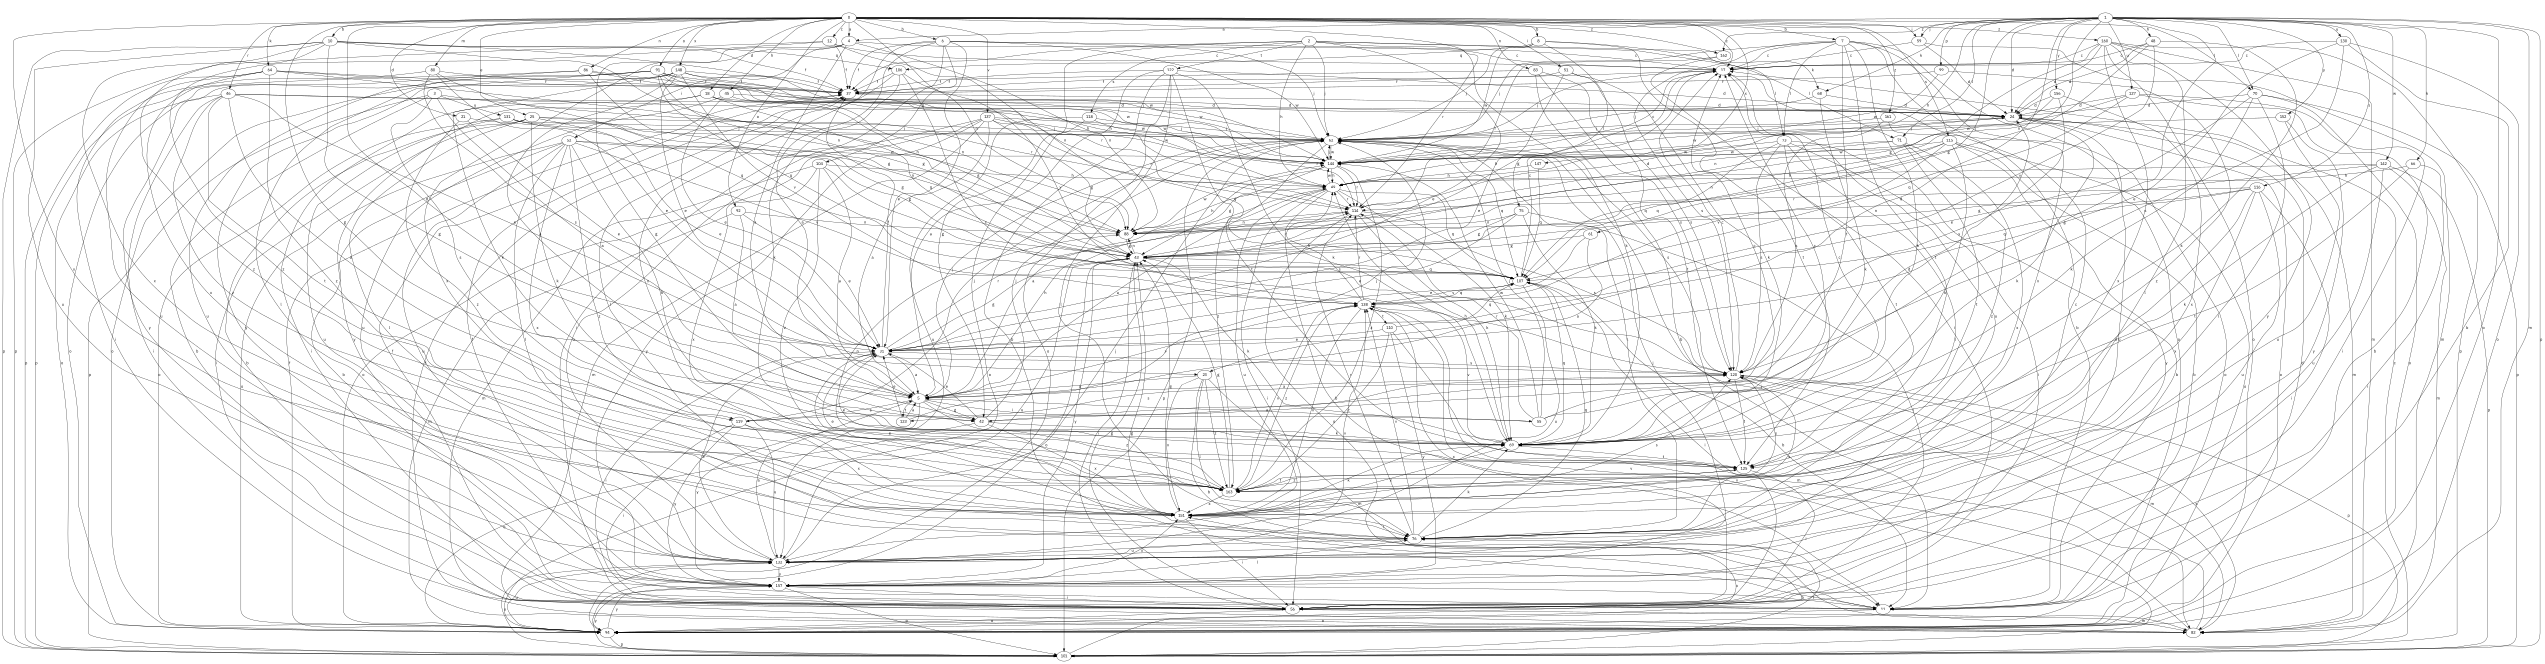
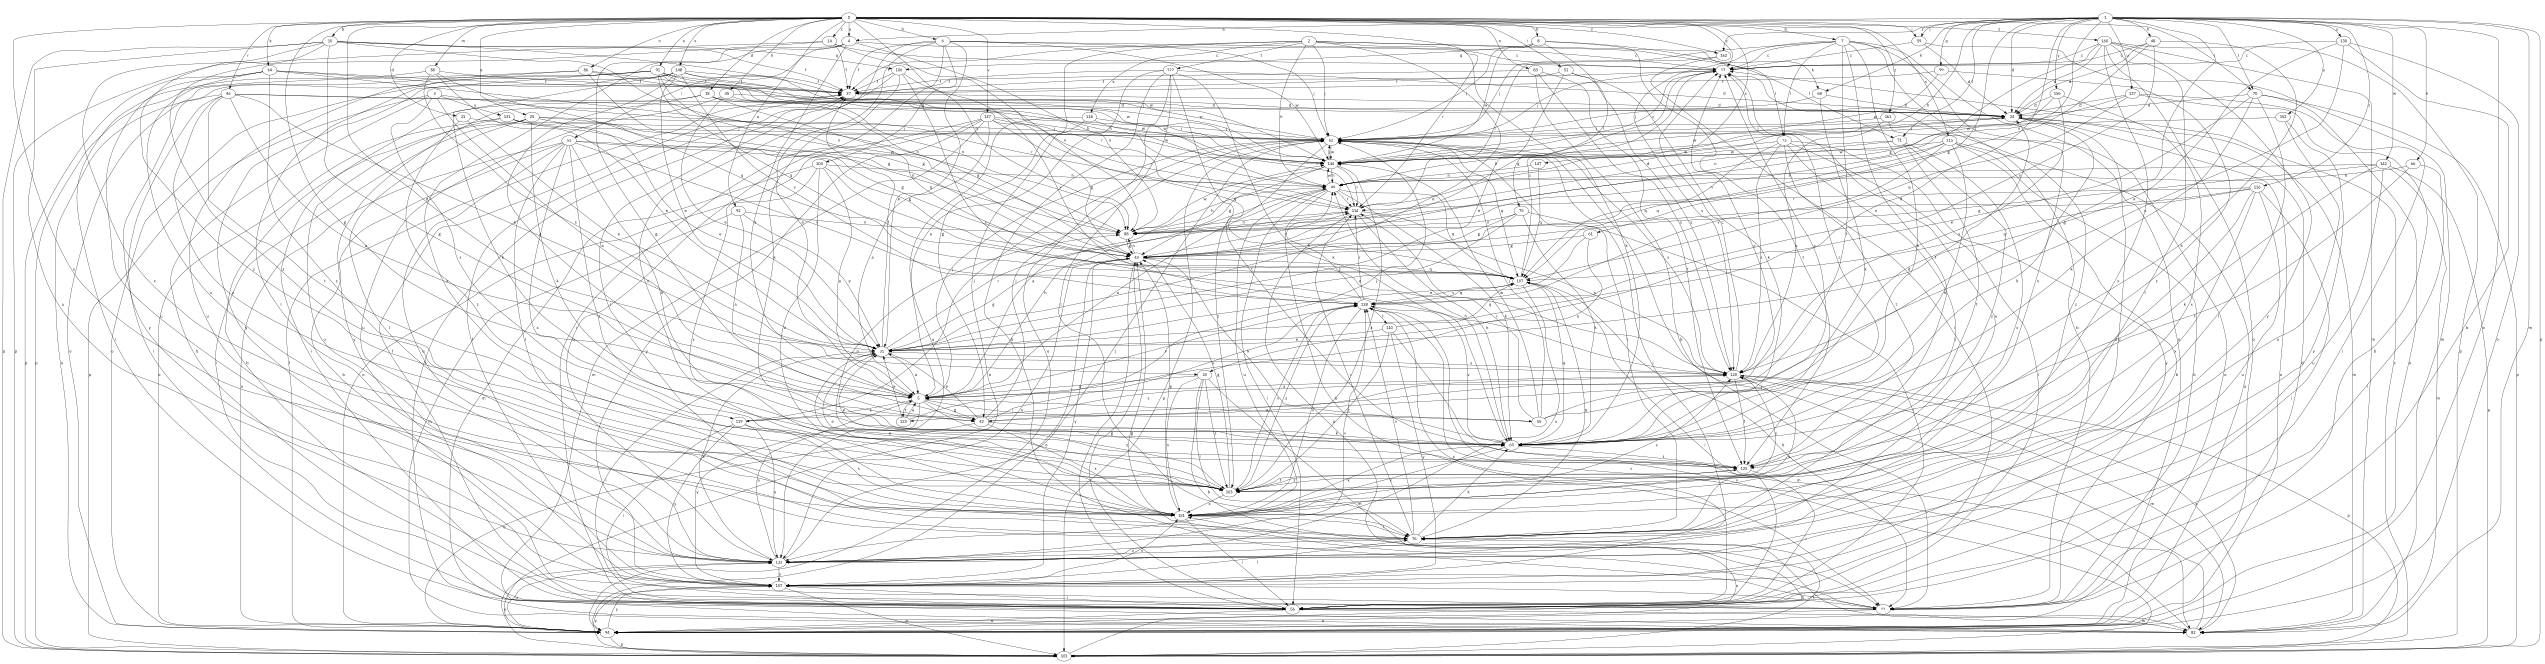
(830, 41) -> (830, 41)
(422, 311) -> (537, 306)
none -> (1194, 367)
